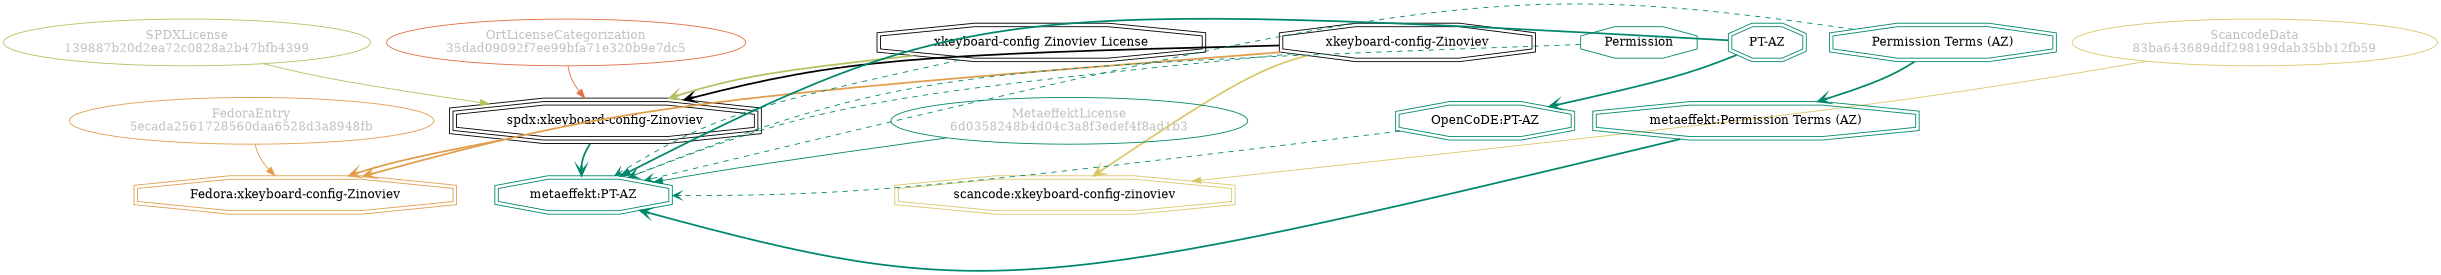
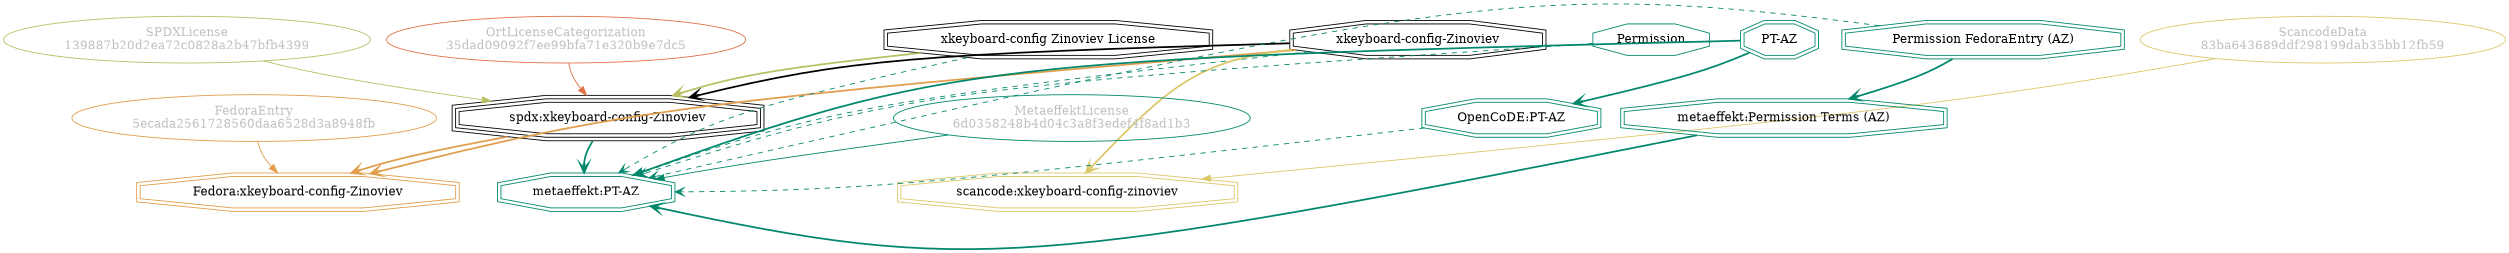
(1943, 42) -> (1983, 40)
